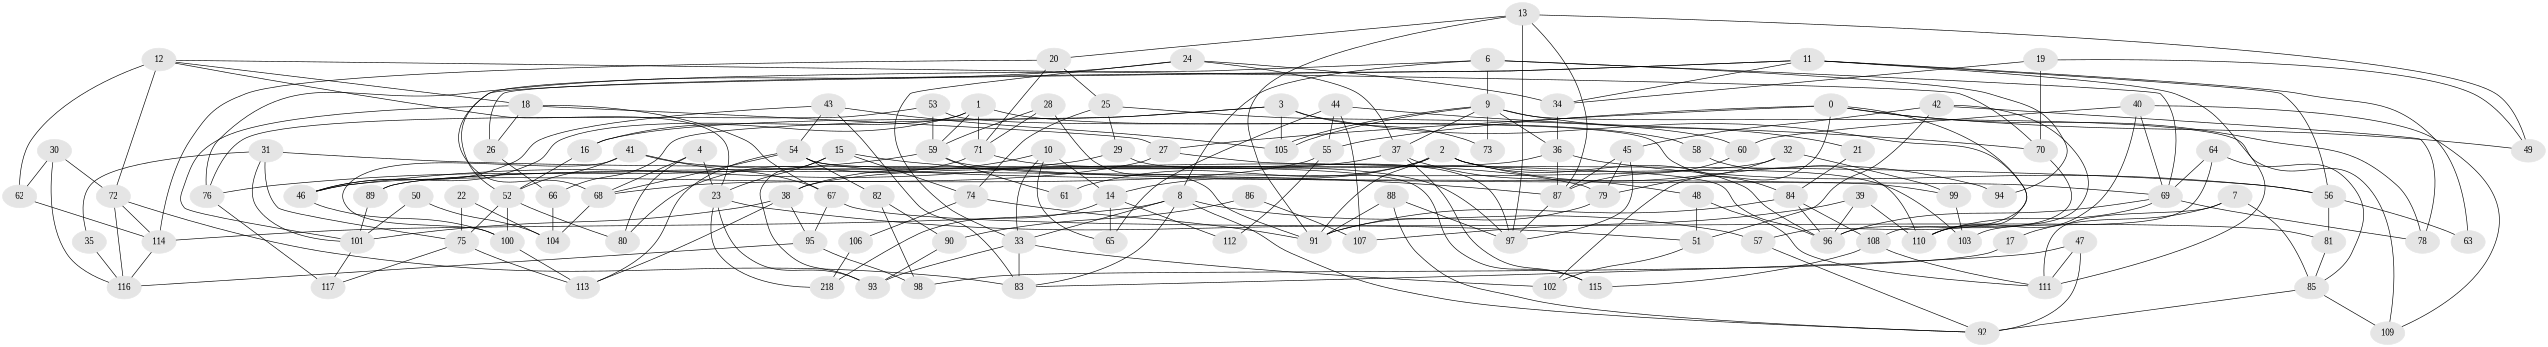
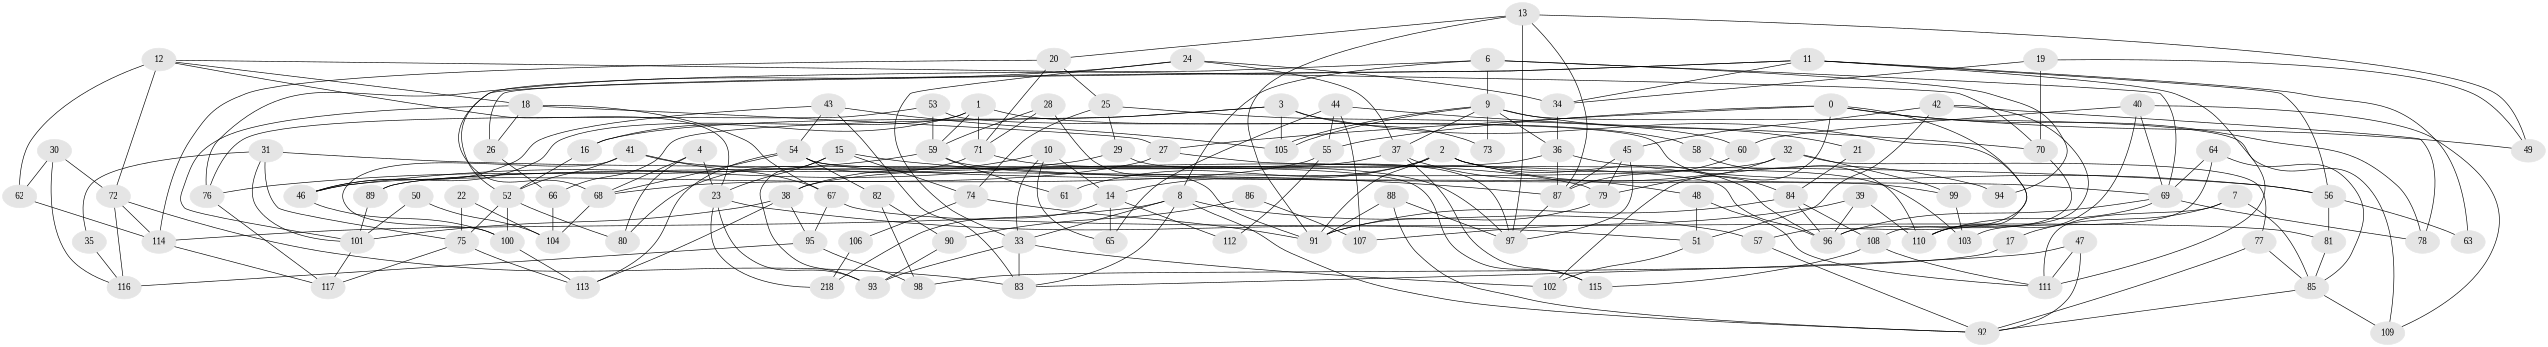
none -> (2259, 242)
(142, 265) -> (243, 265)
